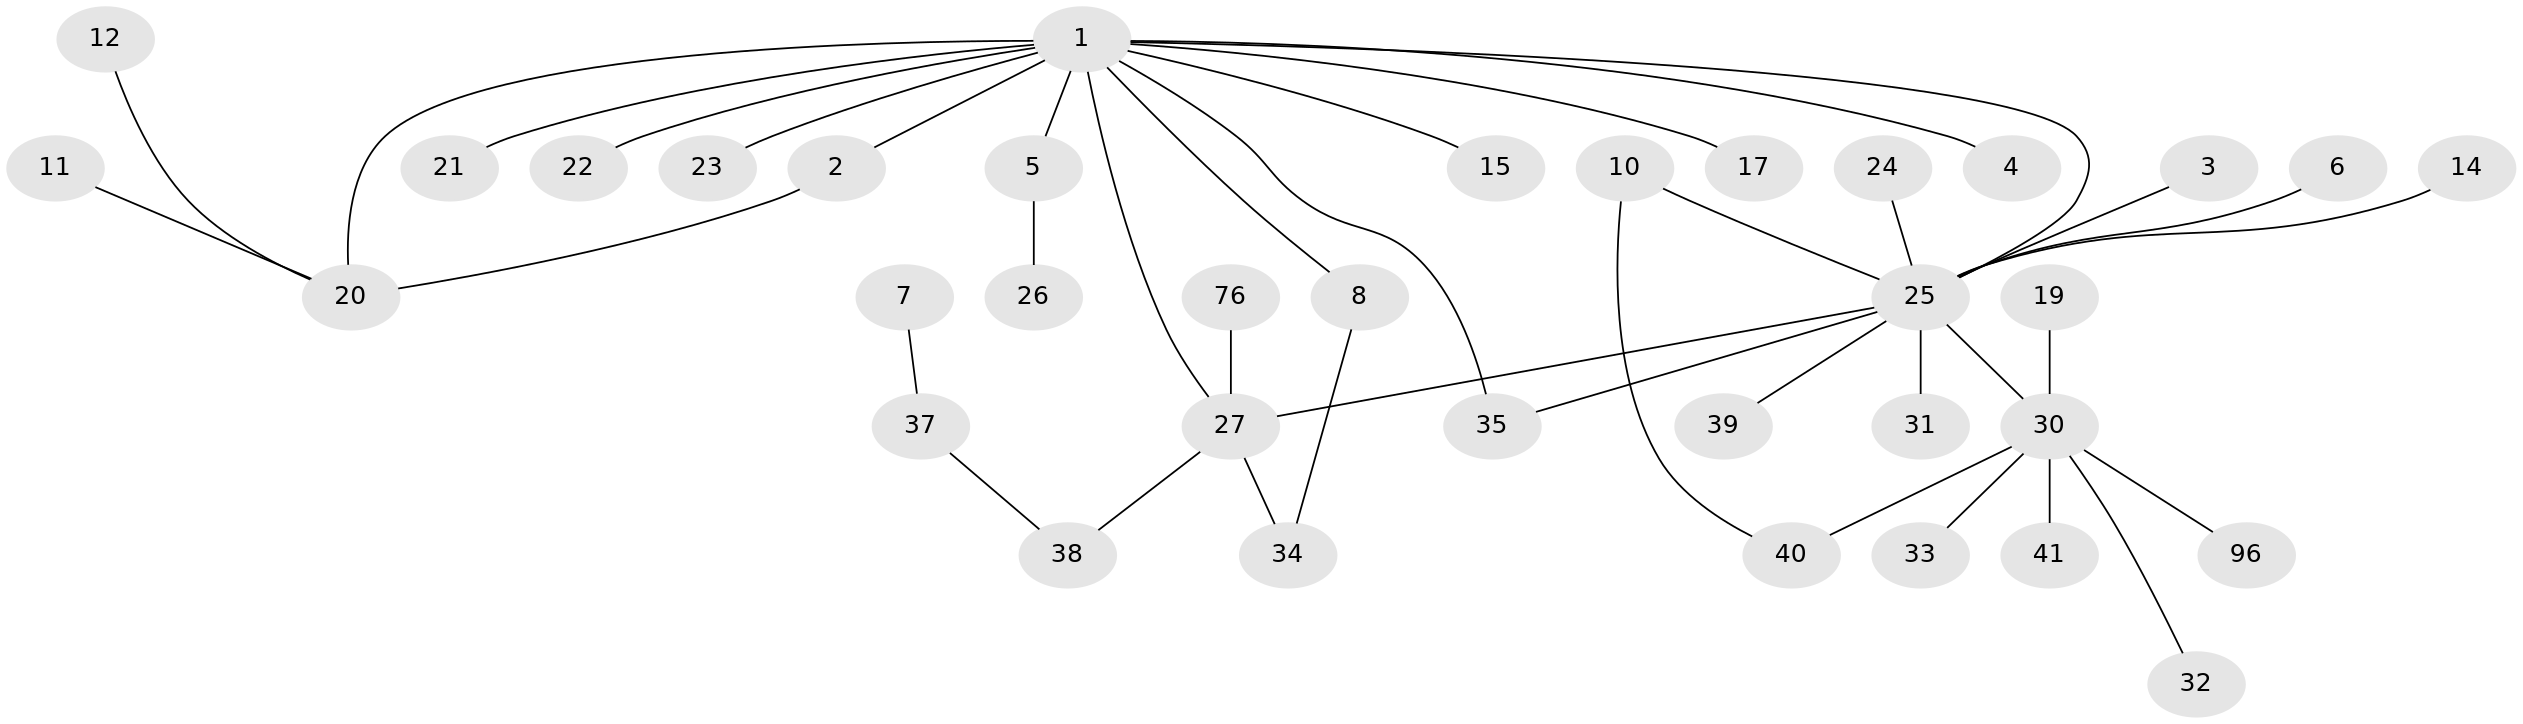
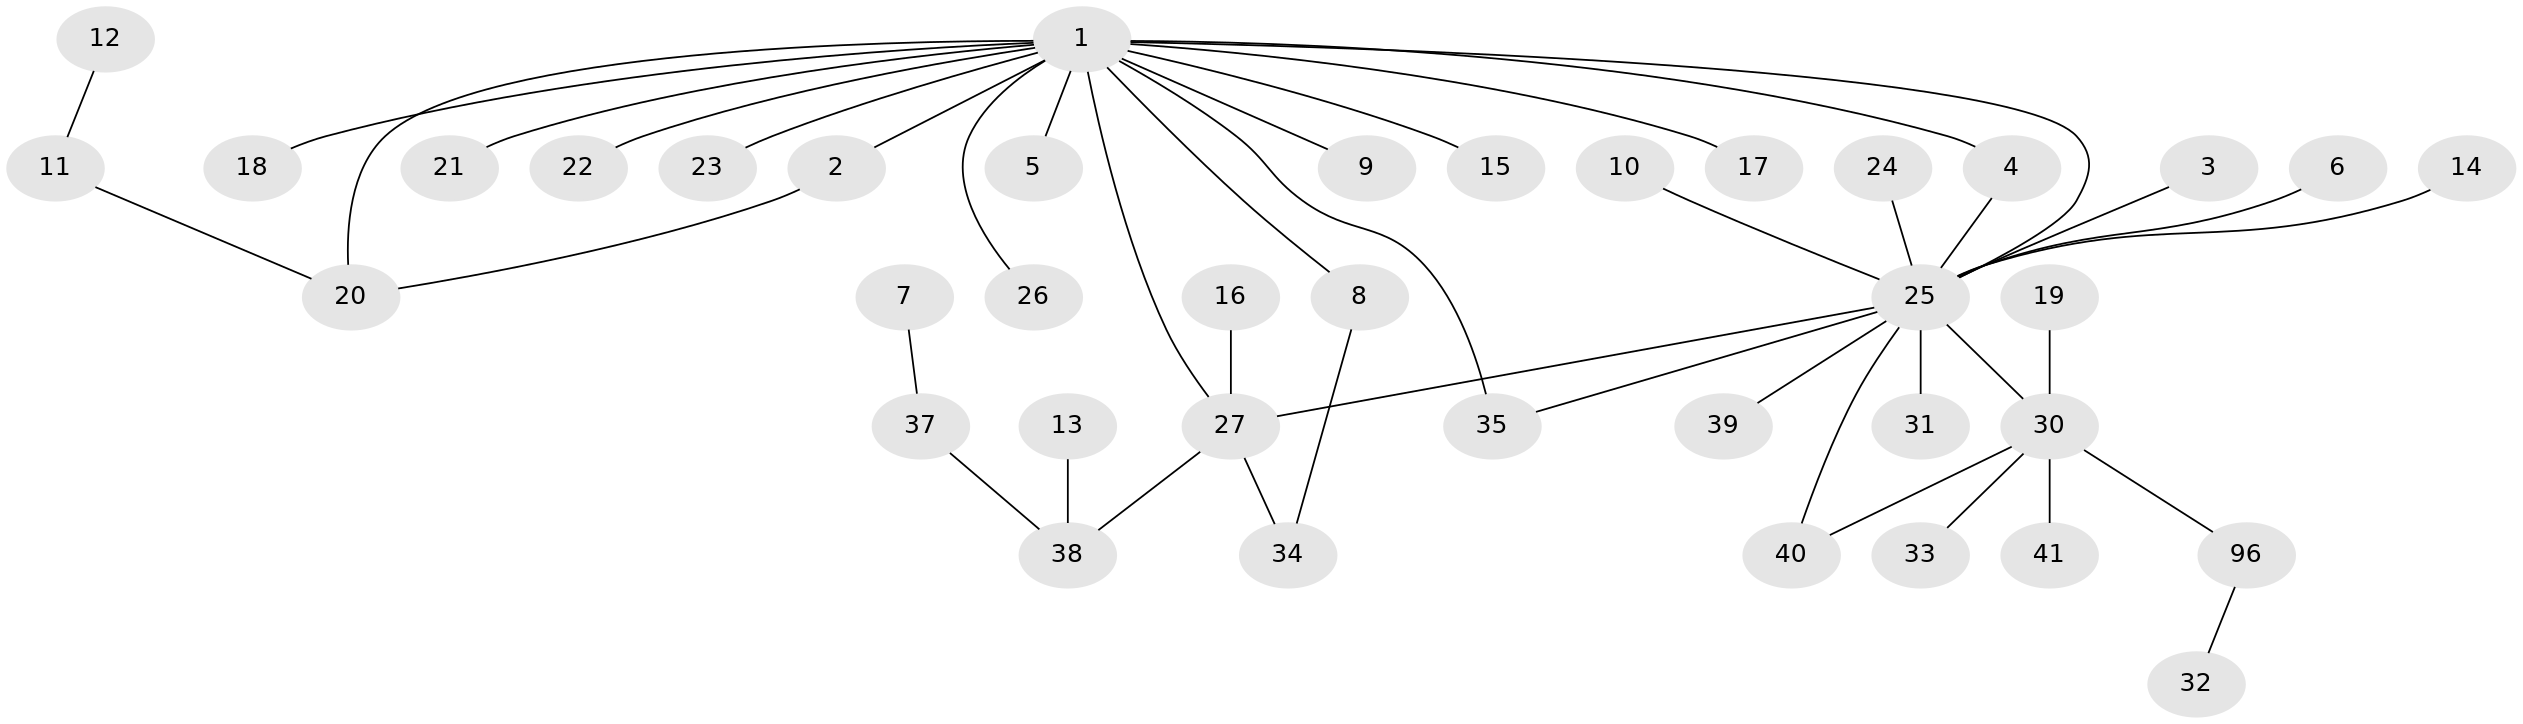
none -> (253, 168)
none -> (1367, 168)
(187, 199) -> (81, 104)
(1034, 233) -> (964, 154)
none -> (1966, 233)
(1231, 297) -> (1231, 297)
(1635, 403) -> (1843, 421)
none -> (1068, 426)
(2131, 552) -> (2222, 620)
